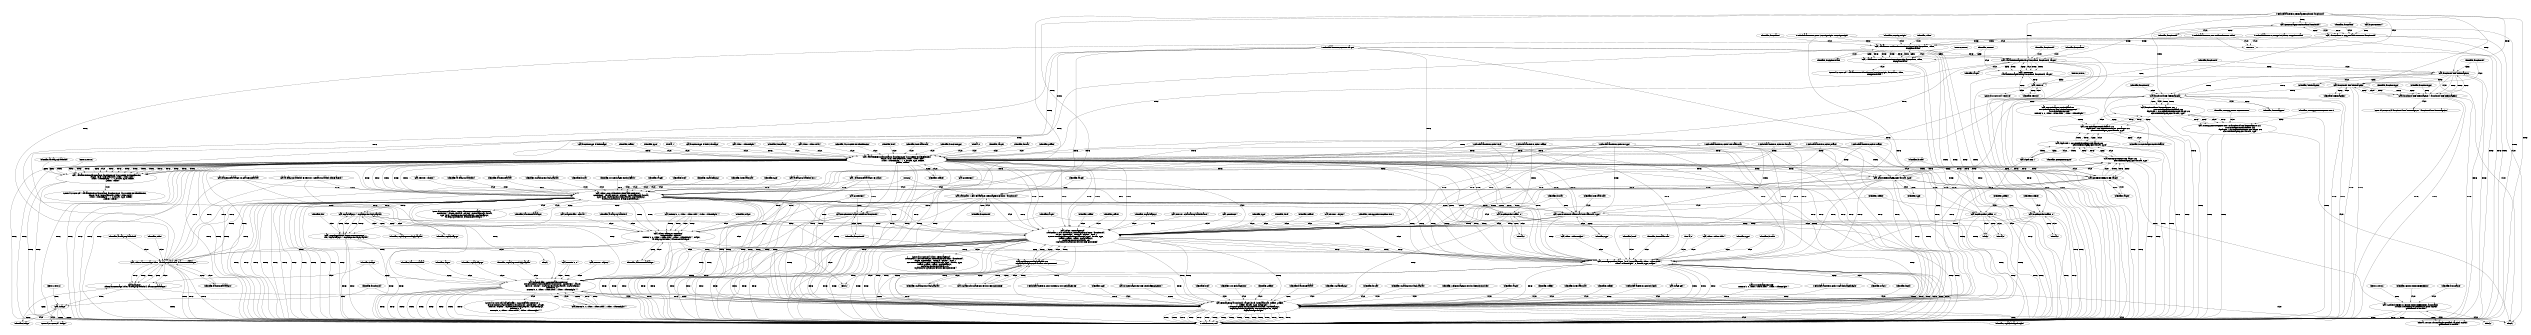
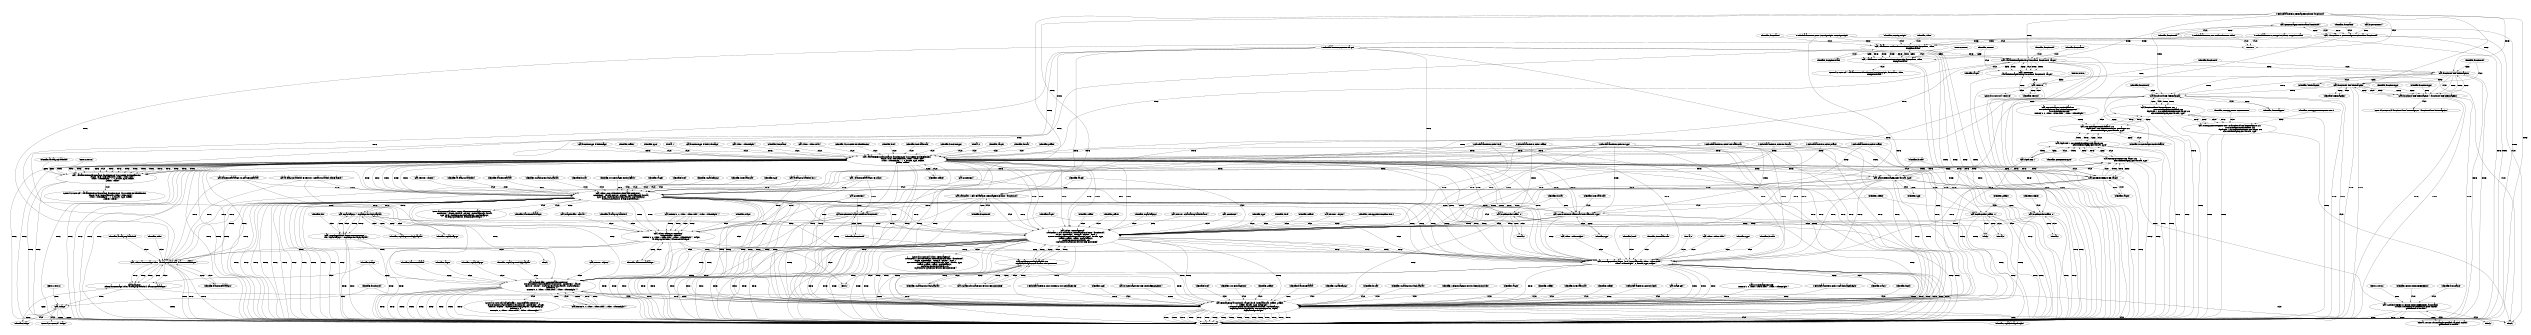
(2300, 19) -> none
(2351, 36) -> (2351, 36)
(907, 178) -> none
(570, 263) -> none
(2480, 317) -> none
